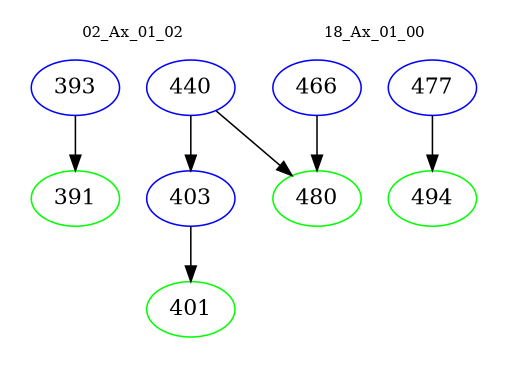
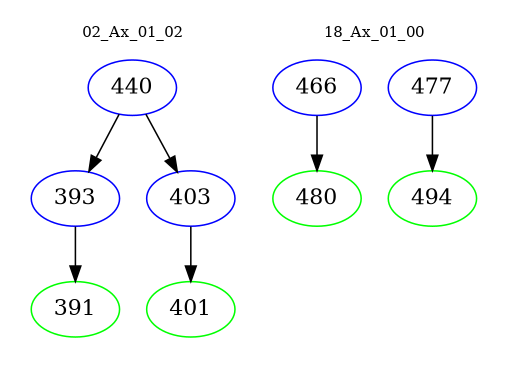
(237, 129) -> (108, 136)
